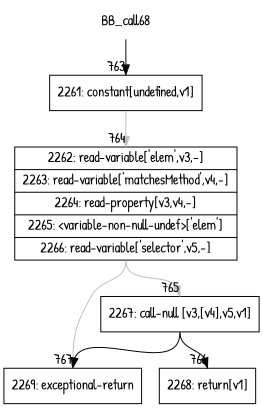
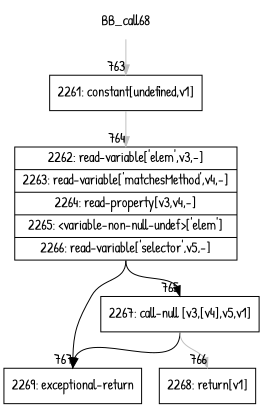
(126, 52) -> (126, 52)
(148, 278) -> (148, 278)
(88, 302) -> (88, 302)
(189, 347) -> (189, 347)
